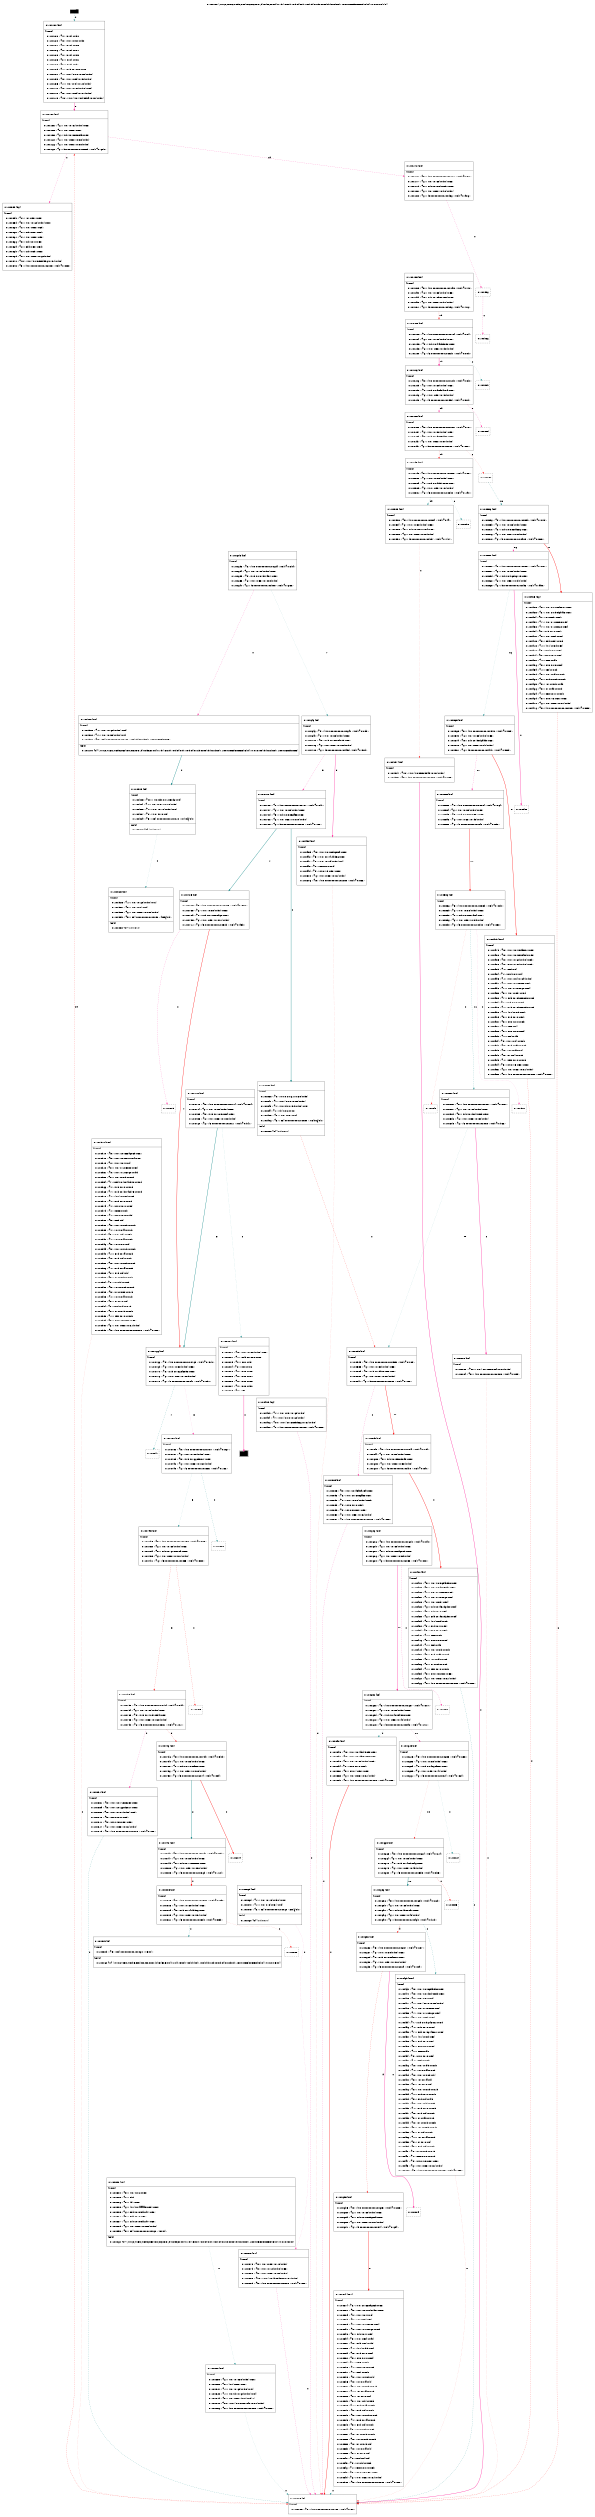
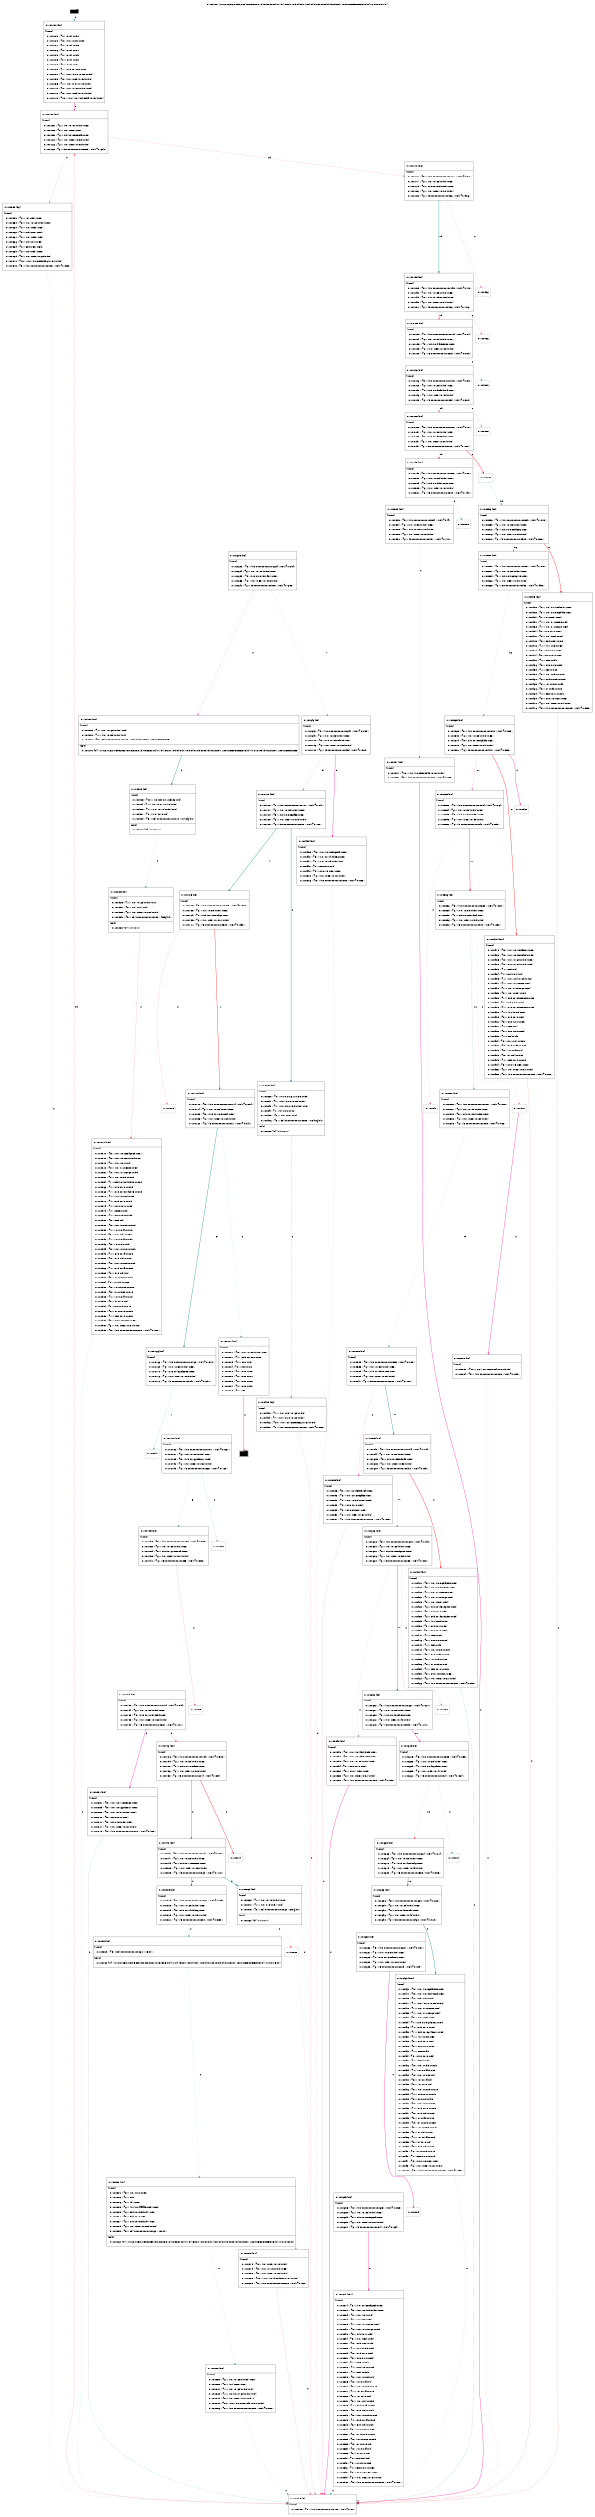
none -> (439, 236)
(483, 315) -> (476, 321)
(439, 361) -> none
(476, 460) -> (476, 460)
(430, 500) -> none
(518, 697) -> (515, 778)
(449, 1016) -> (427, 963)
none -> (136, 1035)
(179, 1136) -> (217, 1008)
(481, 1240) -> (503, 1233)
(338, 1241) -> (291, 1266)
(189, 1409) -> none
(389, 1409) -> (389, 1409)
none -> (53, 1492)
none -> (397, 1499)
(163, 1627) -> none
(397, 1627) -> (397, 1627)
(382, 1732) -> (366, 1649)
(415, 1735) -> (415, 1735)
(138, 1758) -> (138, 1758)
none -> (230, 1881)
(451, 1905) -> none
(399, 1928) -> none
(431, 1948) -> (431, 1948)
(81, 2012) -> (81, 2012)
none -> (194, 2072)
(368, 2081) -> none
(330, 2138) -> (330, 2138)
(369, 2260) -> (369, 2260)
